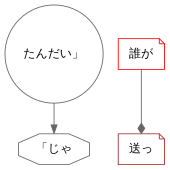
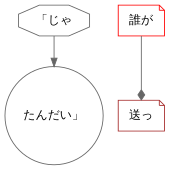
(54, 114) -> (54, 47)
